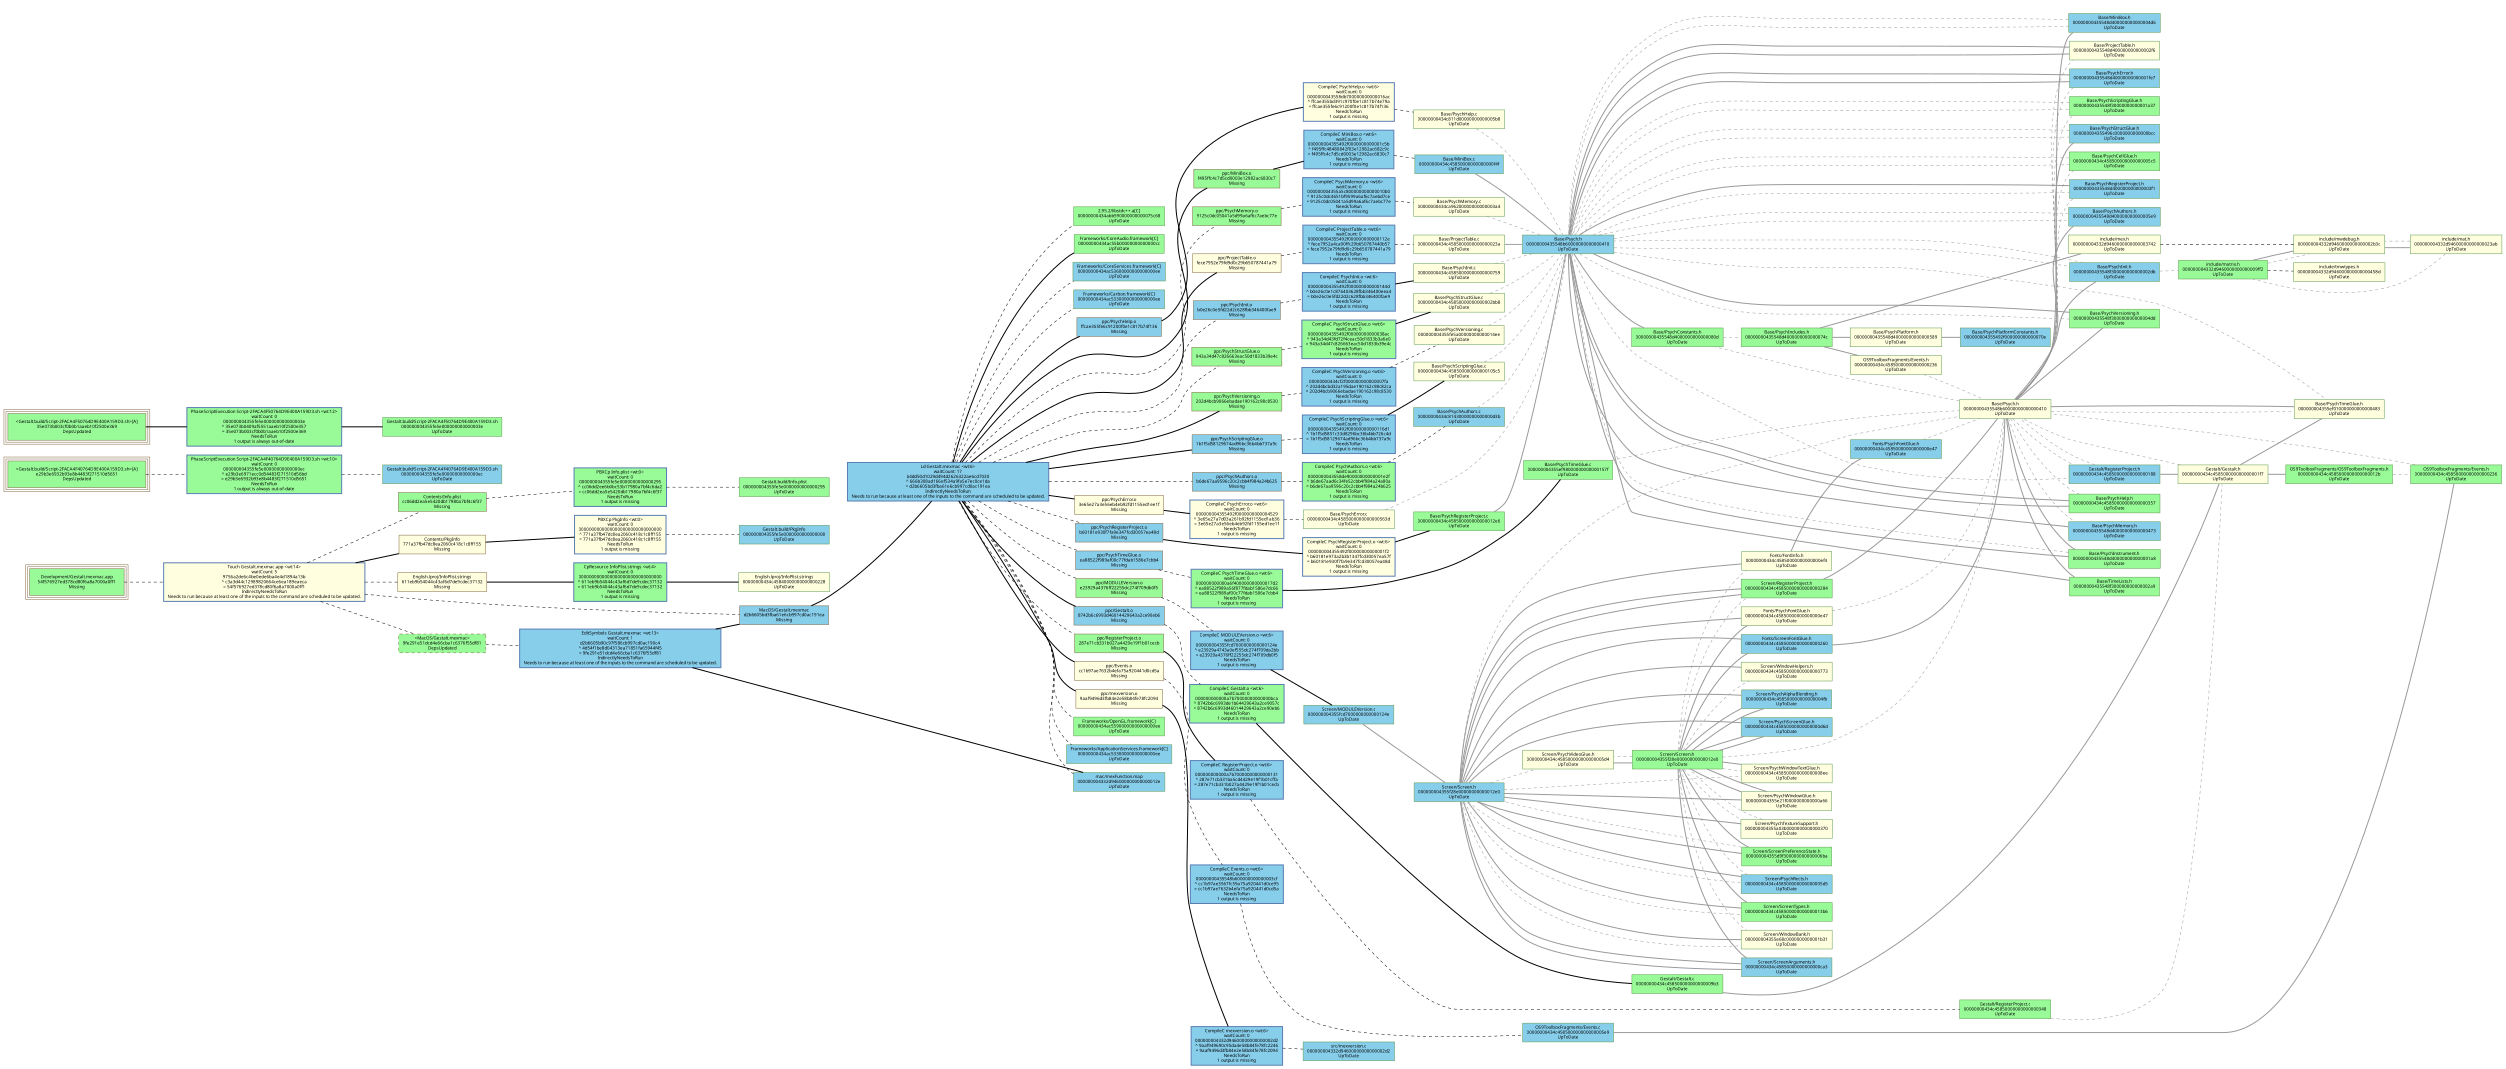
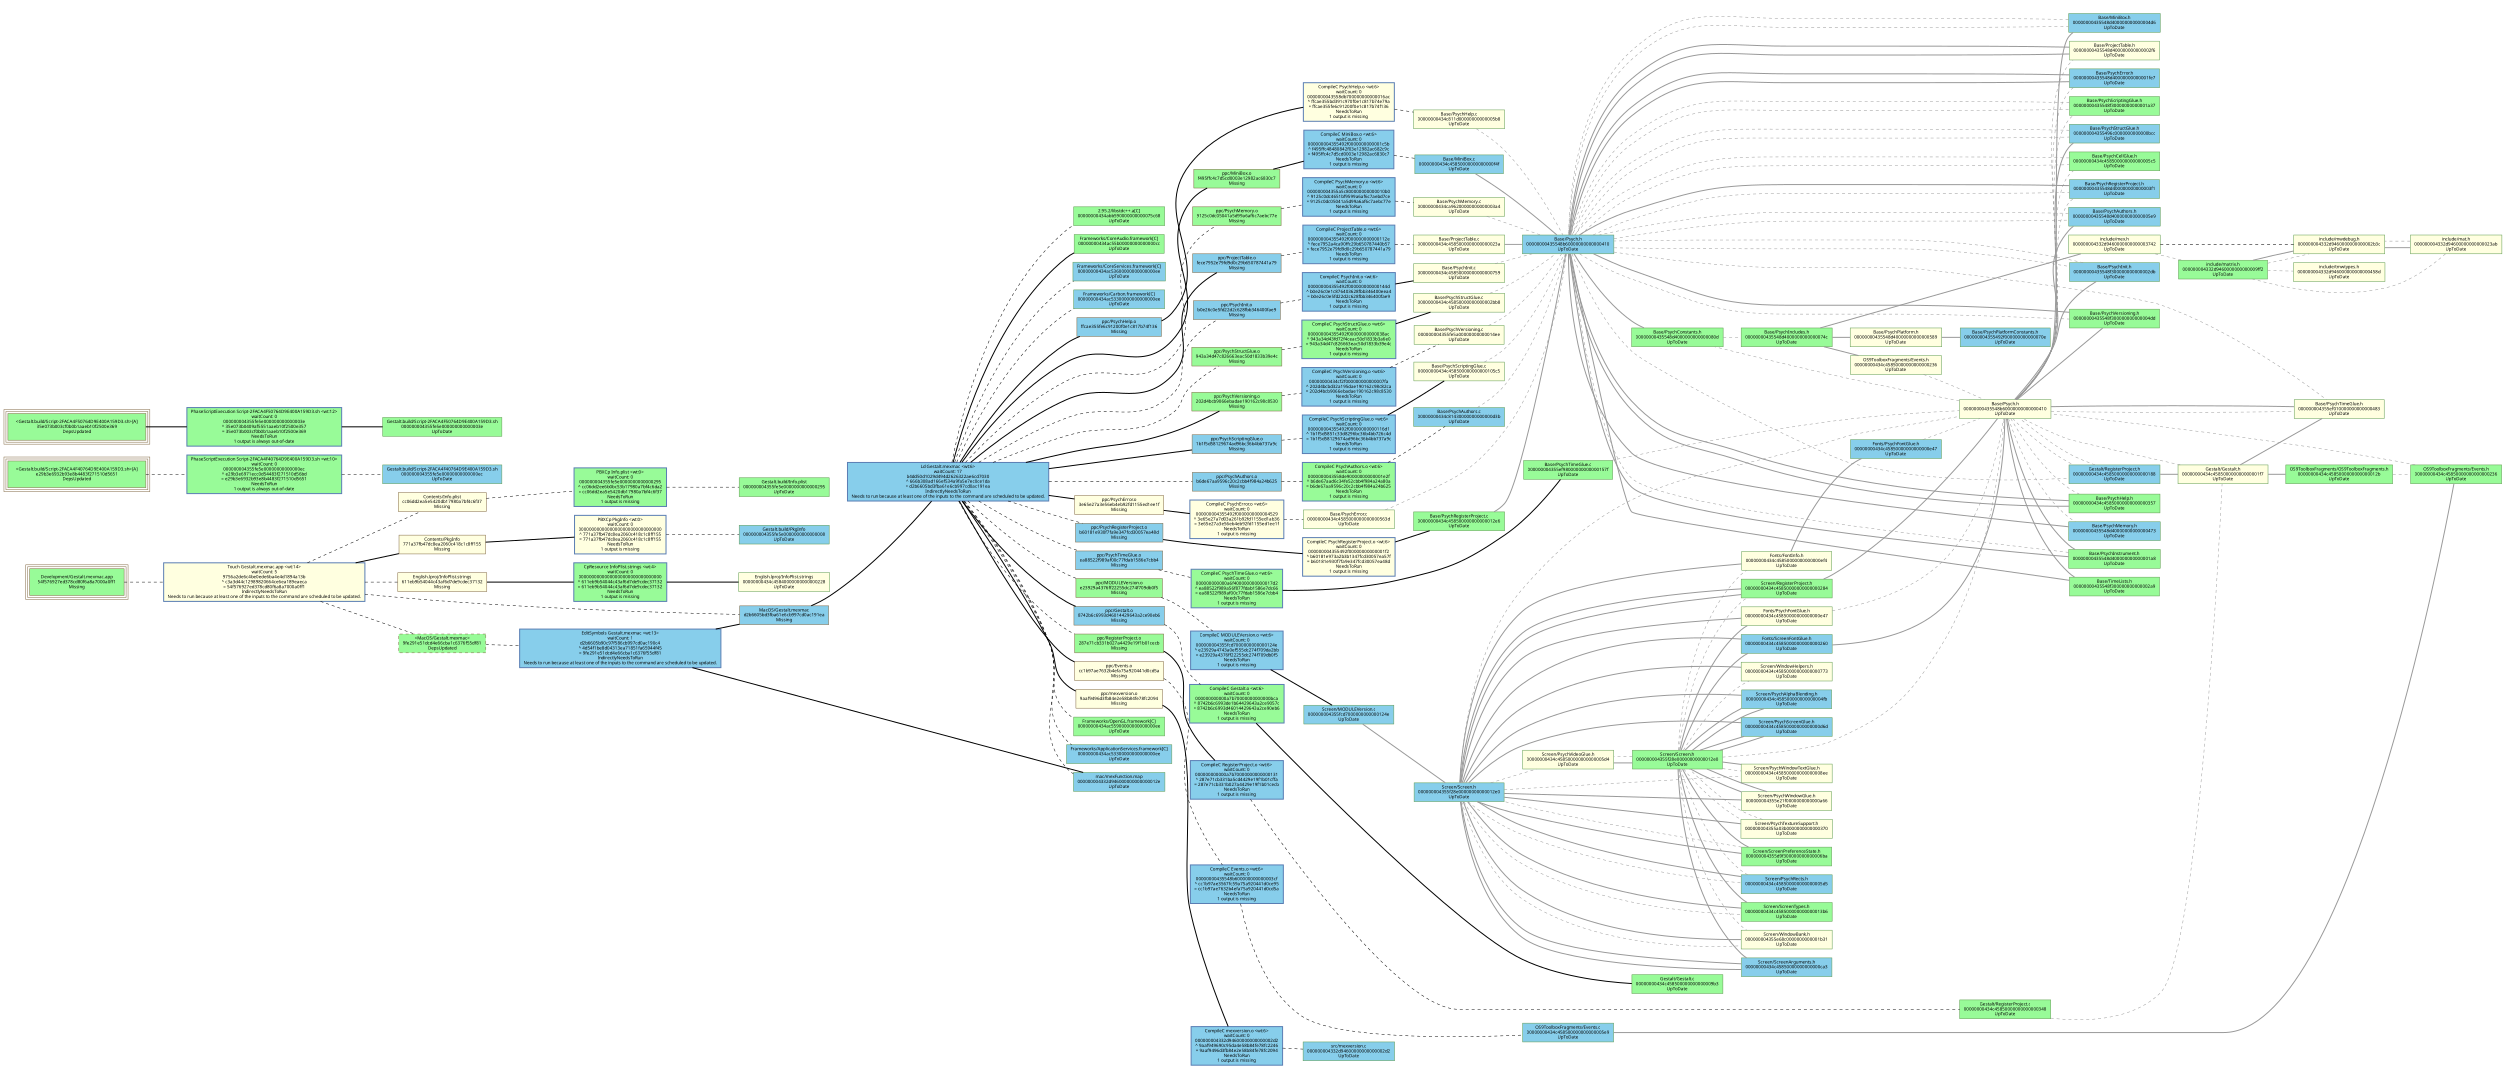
(1237, 263) -> (1237, 263)
(2169, 271) -> (2169, 257)
(2280, 271) -> (2280, 271)
(442, 502) -> (442, 502)
(2034, 811) -> none
